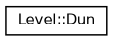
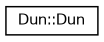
(56, 21) -> (52, 21)
